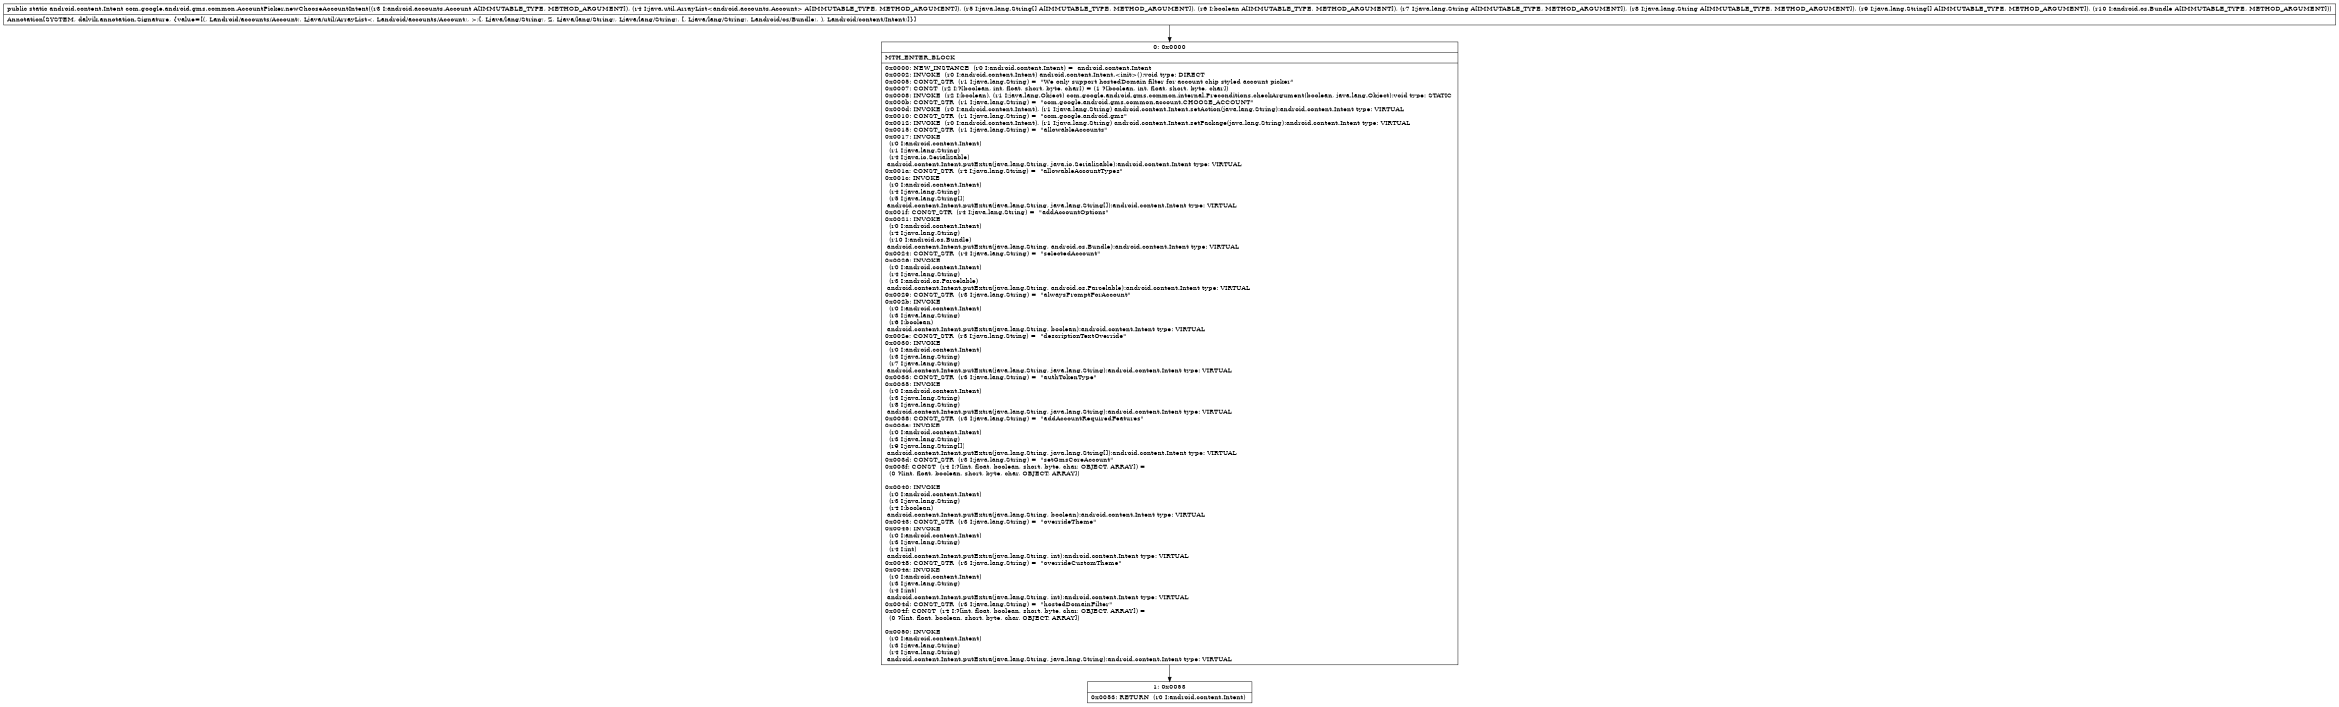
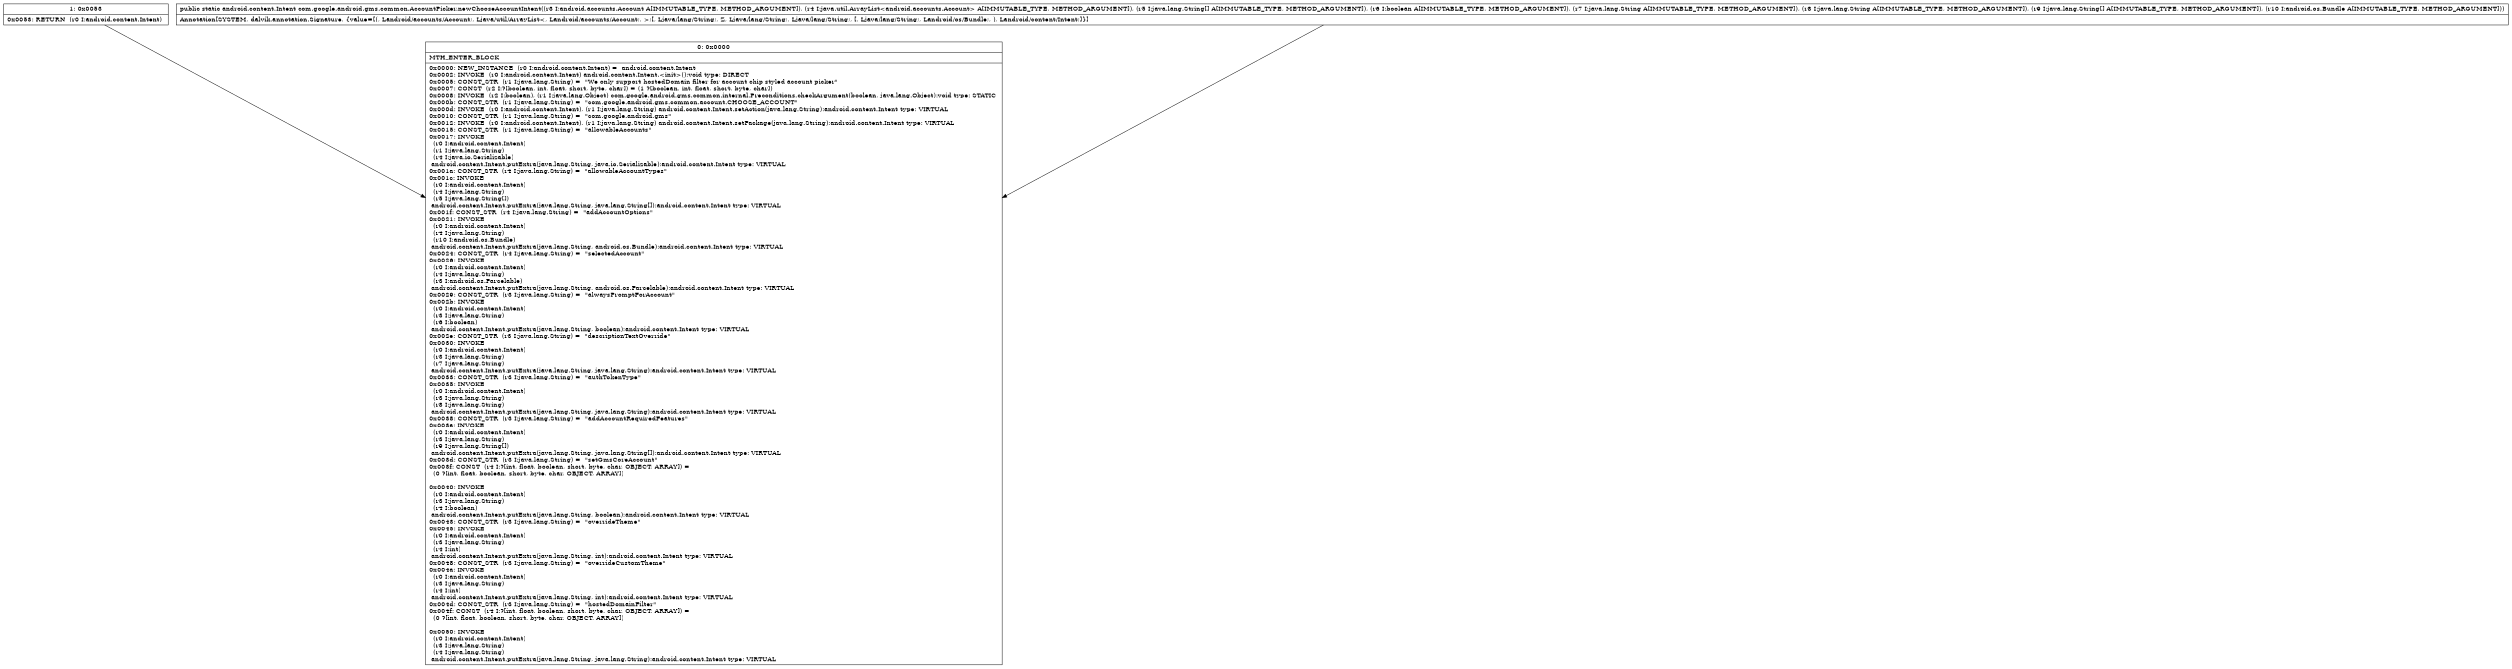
(1170, 671) -> (263, 110)
